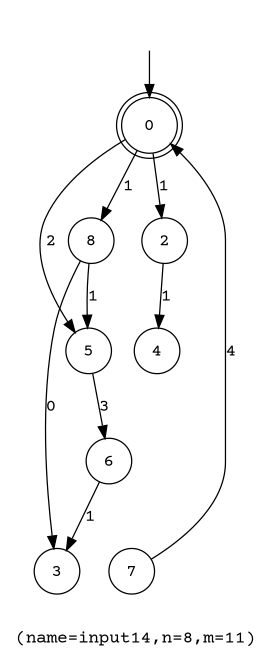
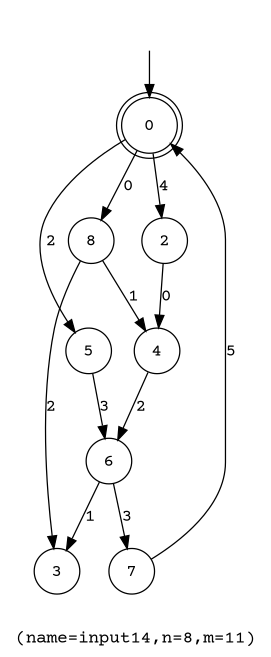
(129, 186) -> (129, 186)
(164, 186) -> (164, 186)
(87, 289) -> (121, 290)
(167, 296) -> (167, 296)
(231, 351) -> (231, 351)
none -> (136, 400)
(51, 406) -> (51, 406)
none -> (119, 510)
